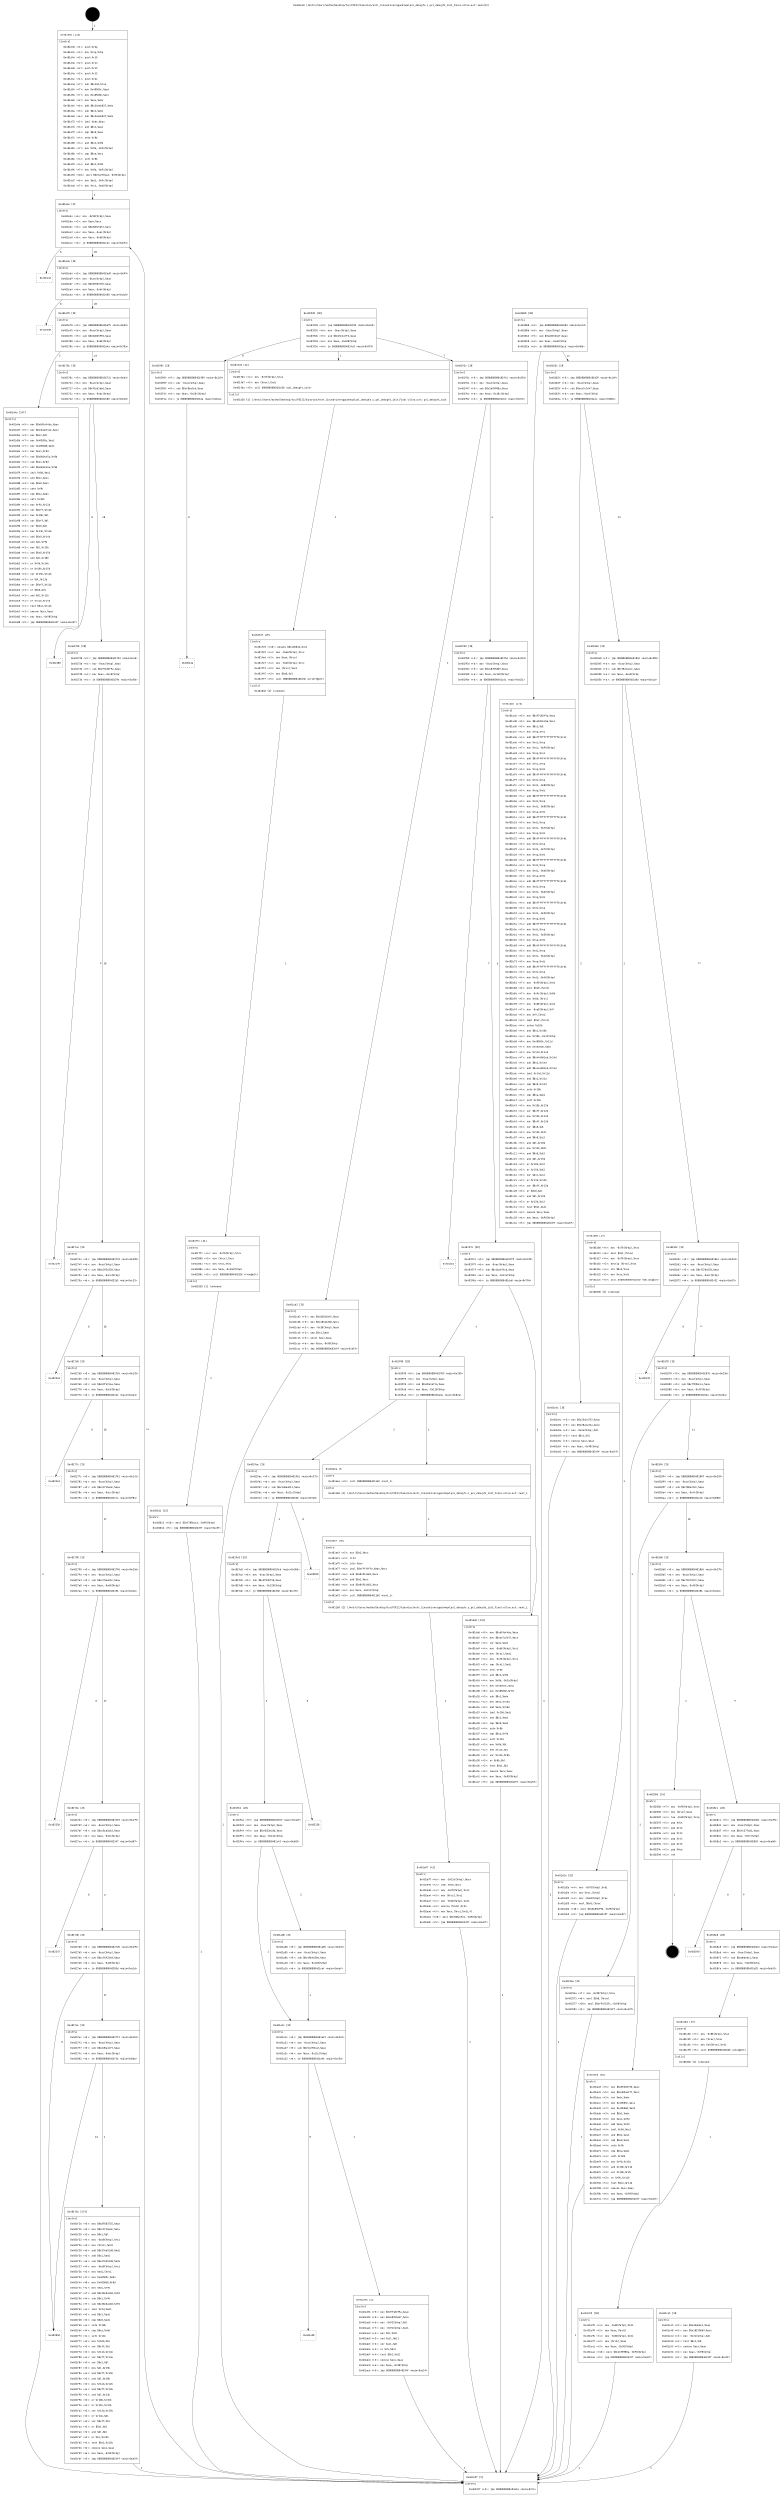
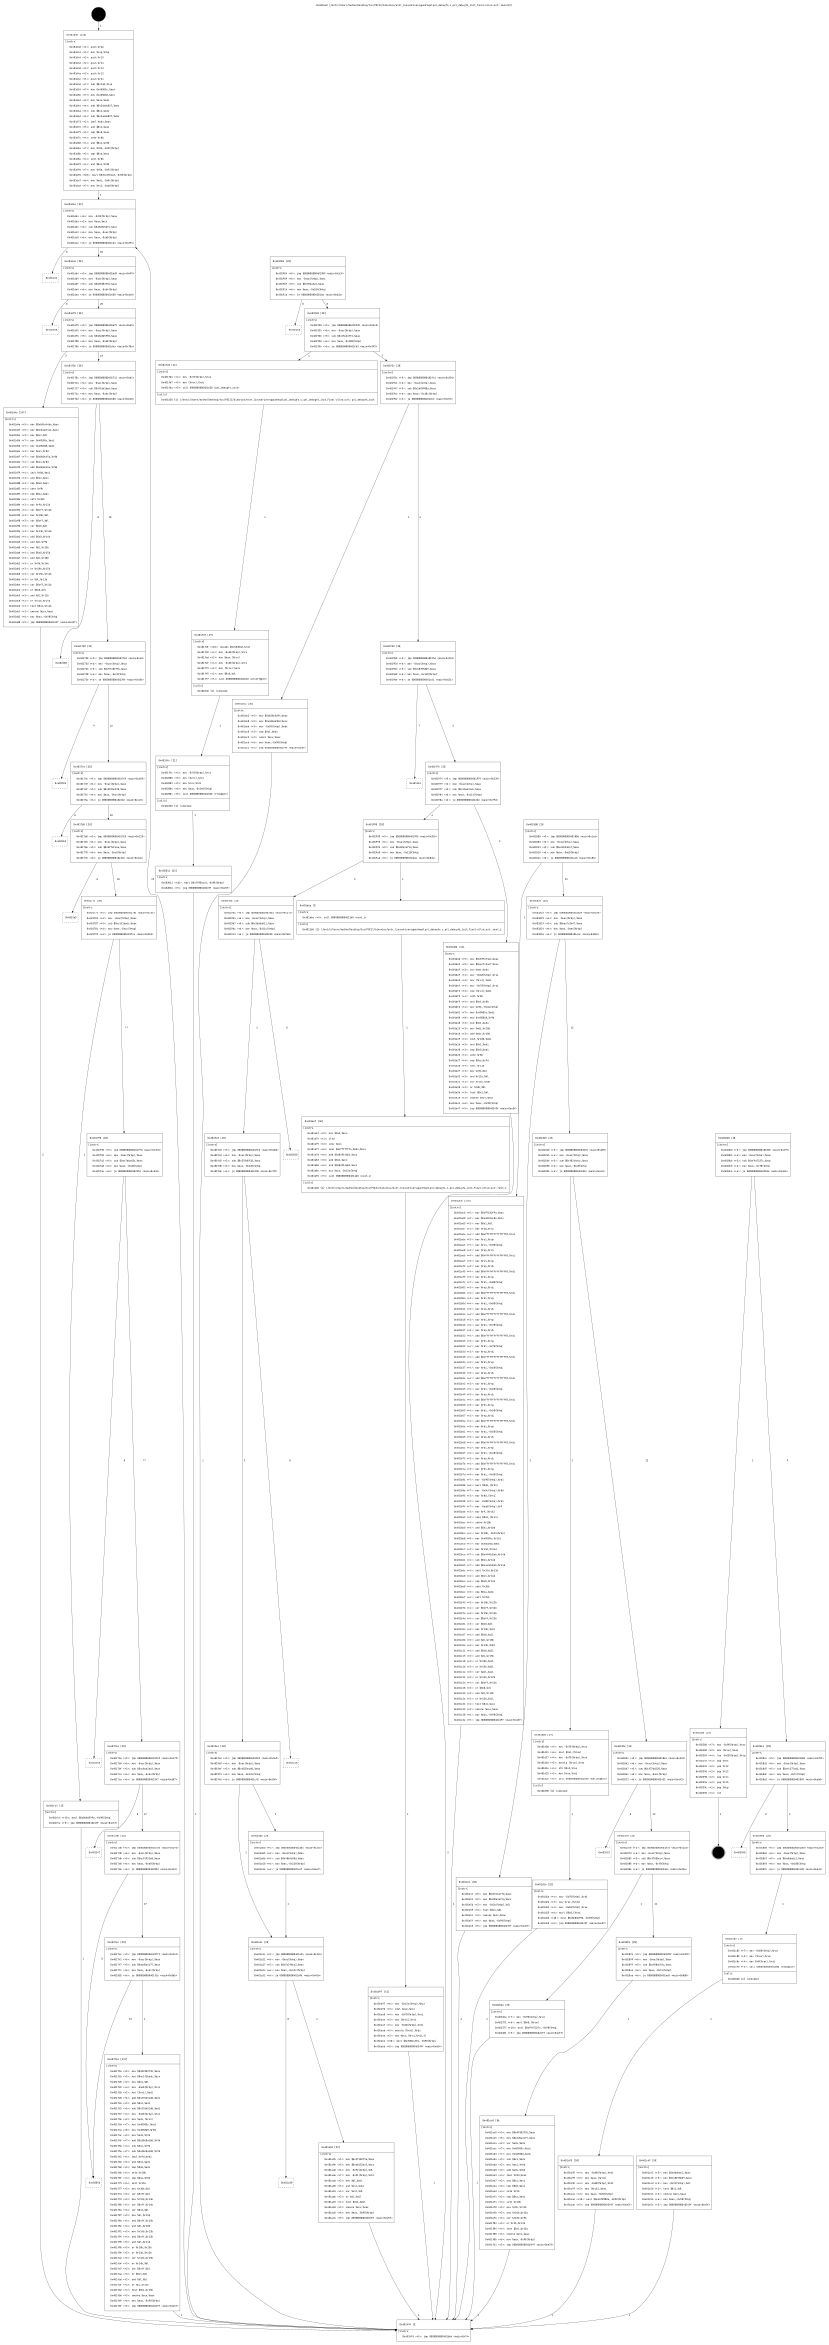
(263, 348) -> (325, 303)
(686, 1527) -> none
none -> (81, 1814)
